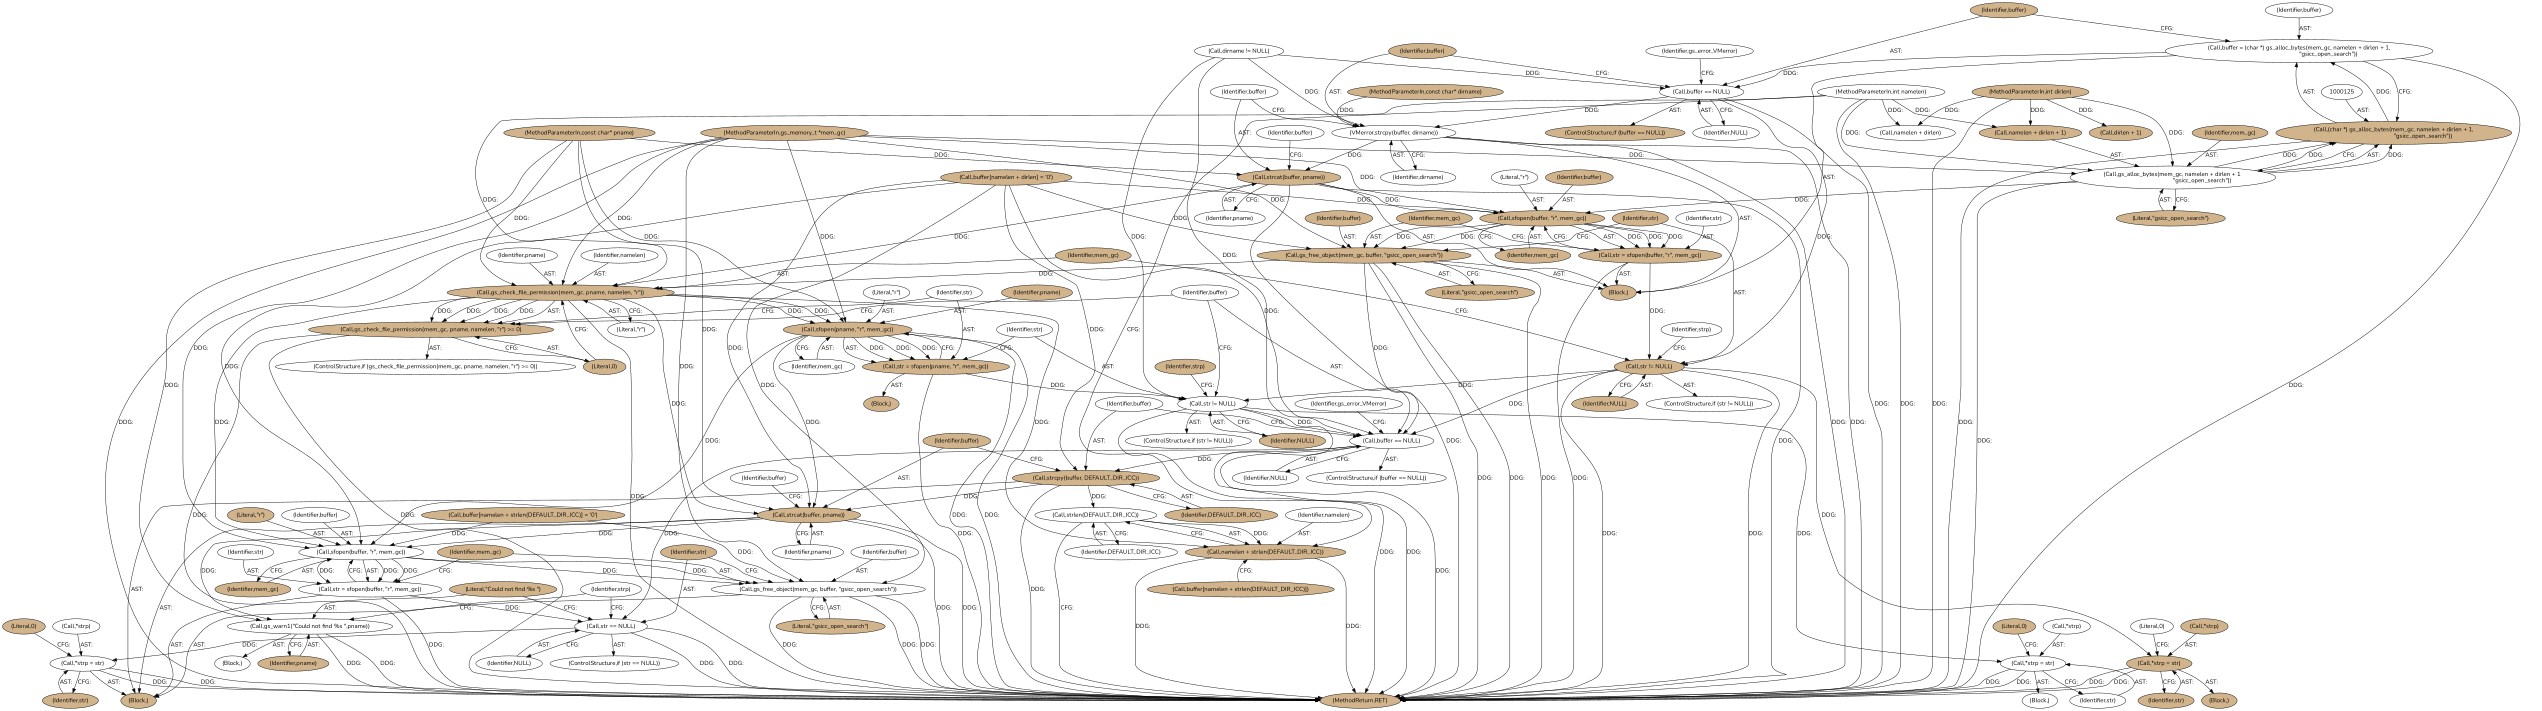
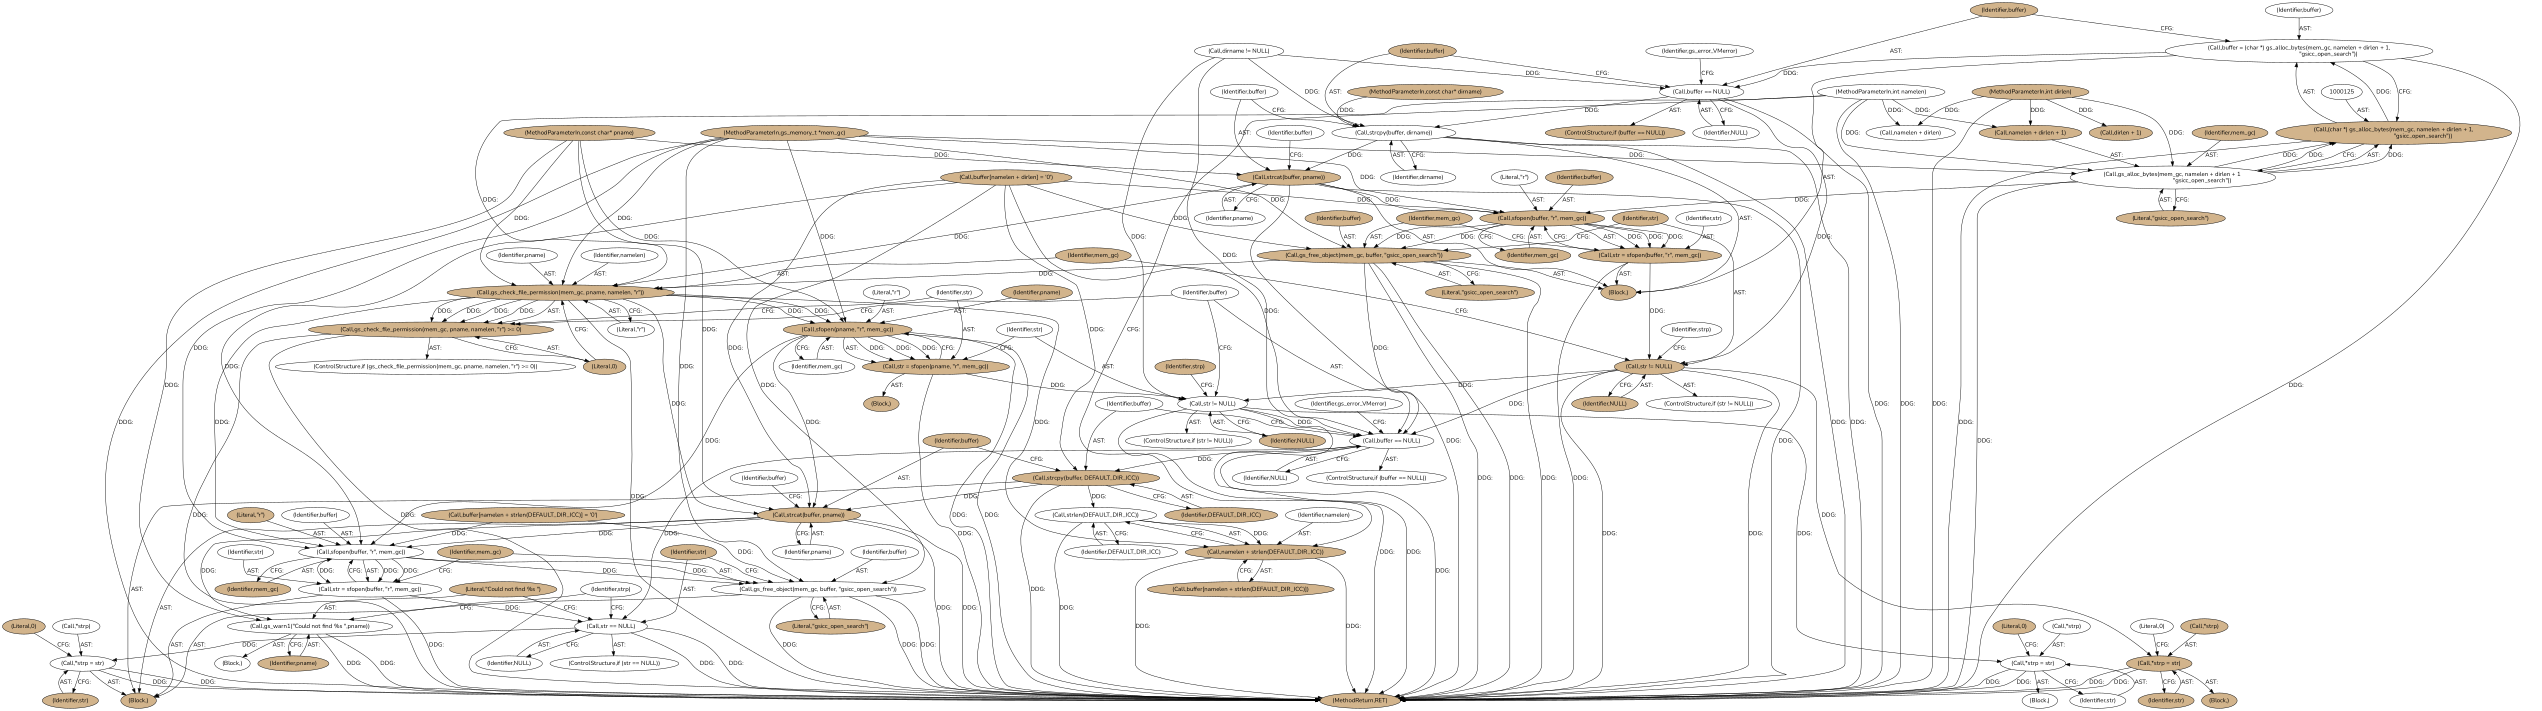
(1394, 133) -> (1394, 133)
none -> (1259, 570)
(1068, 608) -> (1068, 608)
